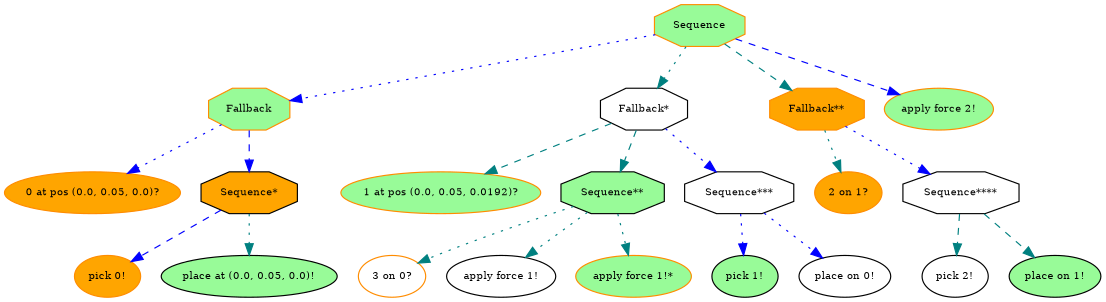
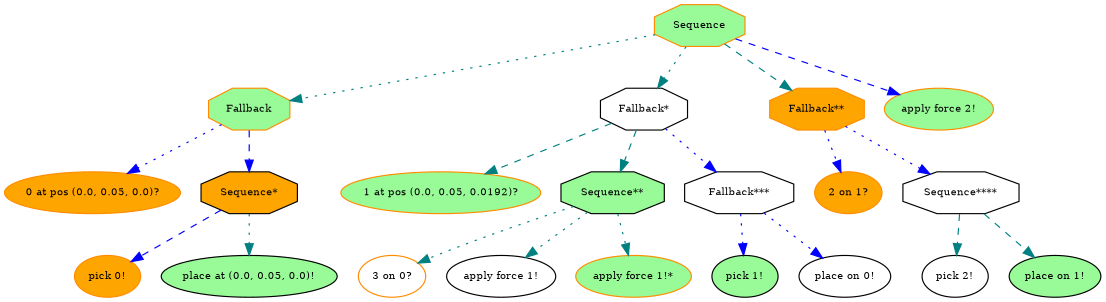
(478, 67) -> (478, 67)
(831, 146) -> (831, 146)
(739, 193) -> (739, 193)
